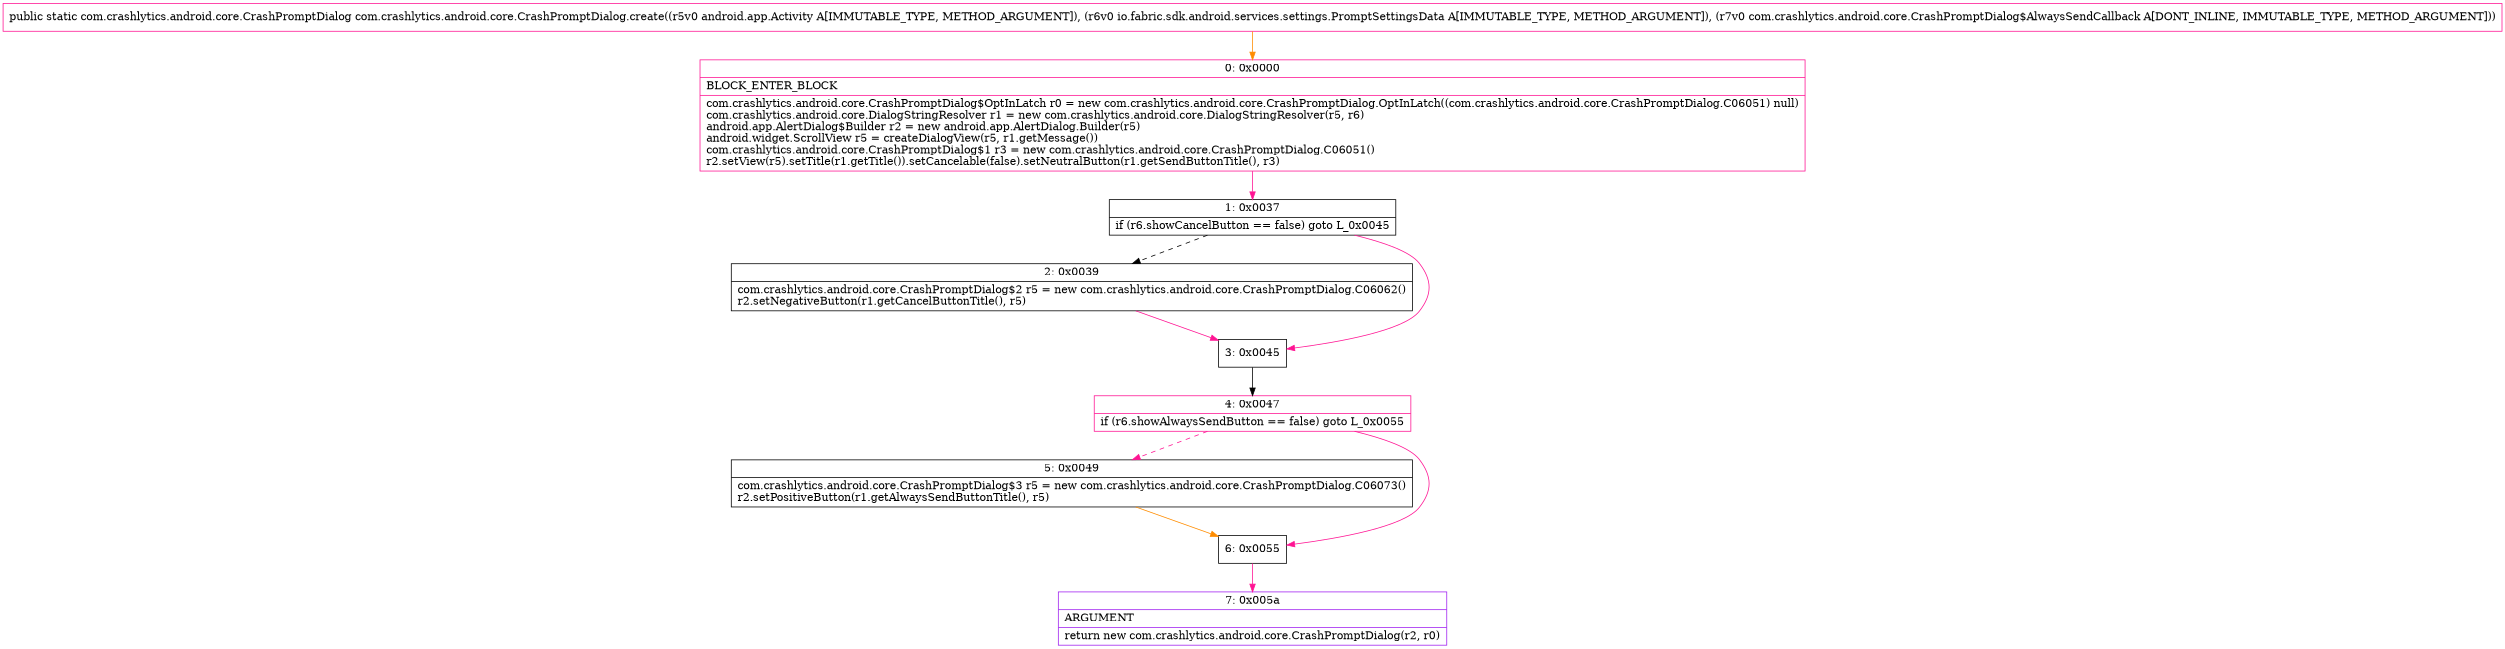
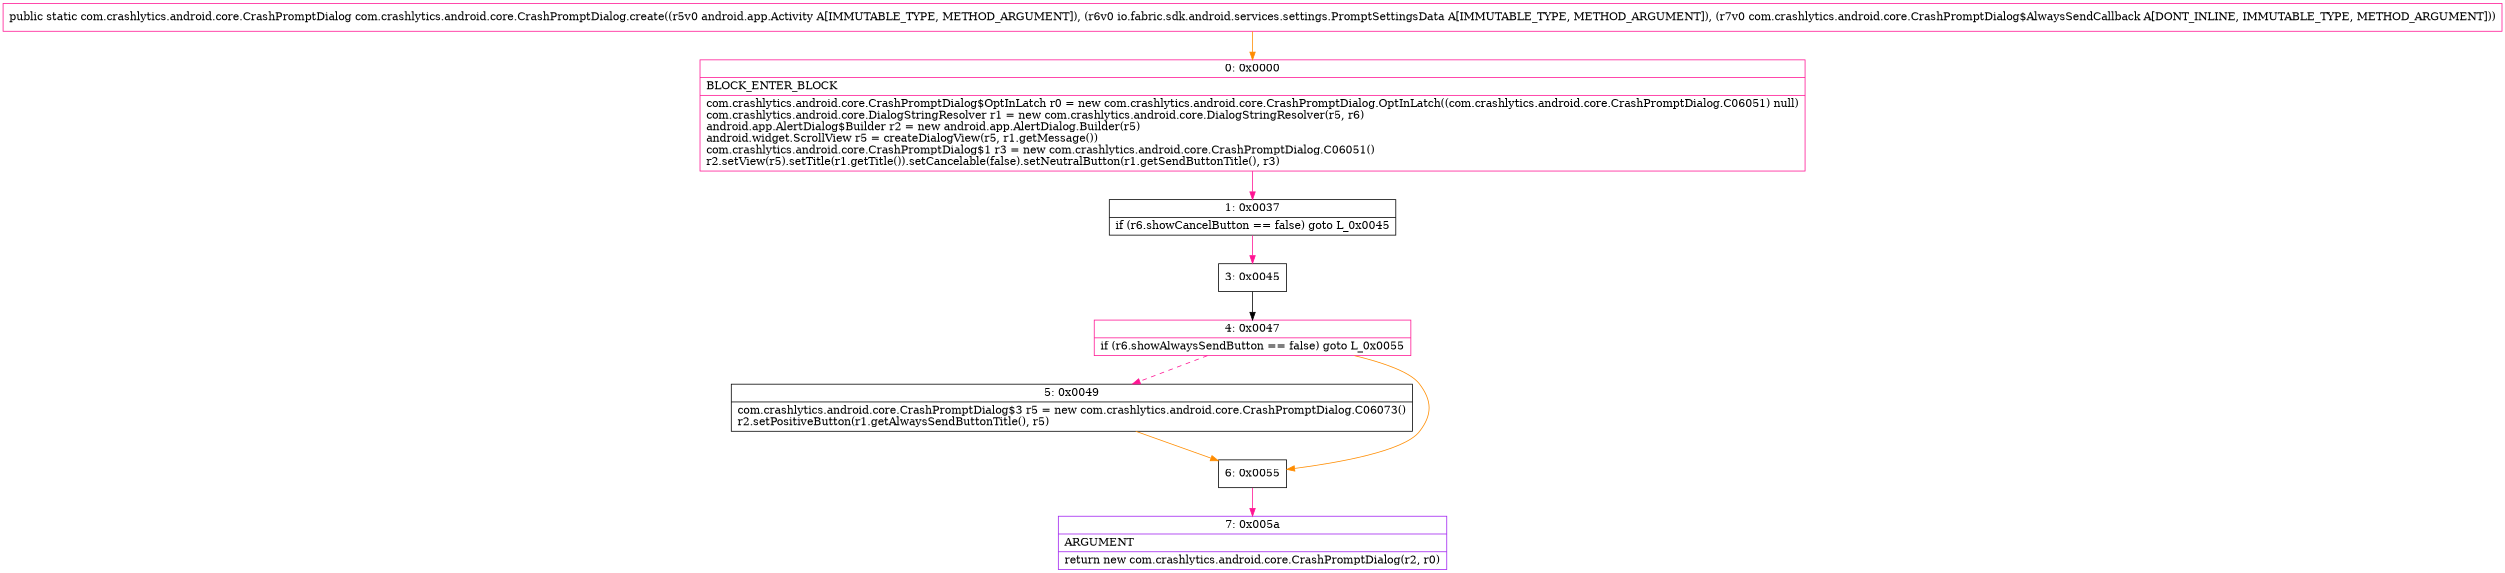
(1072, 287) -> none
(1416, 510) -> (1416, 434)
